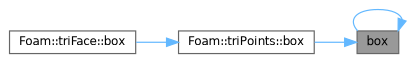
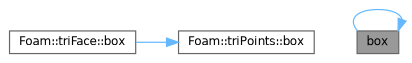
(330, 42) -> none
